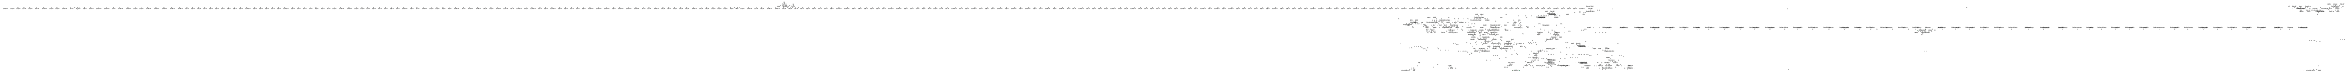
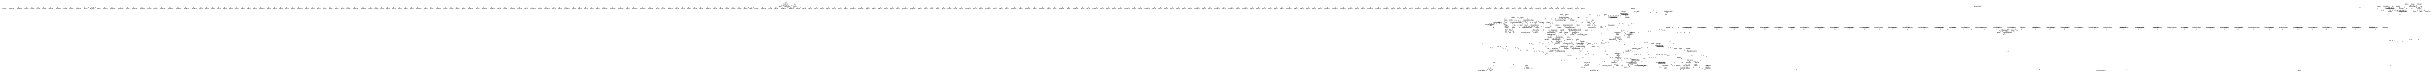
(2327, 9) -> none
